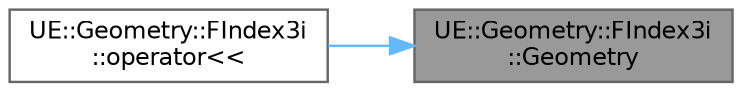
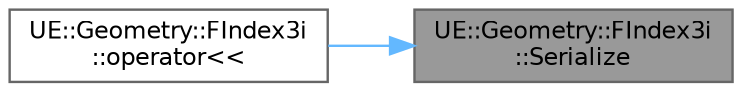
(574, 46) -> (574, 46)
